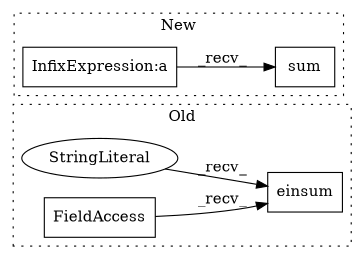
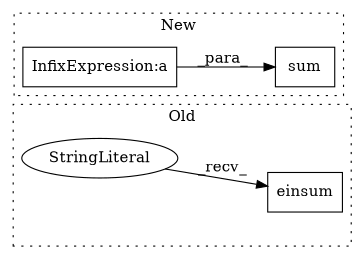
(223, 59) -> (223, 59)
(100, 218) -> none
